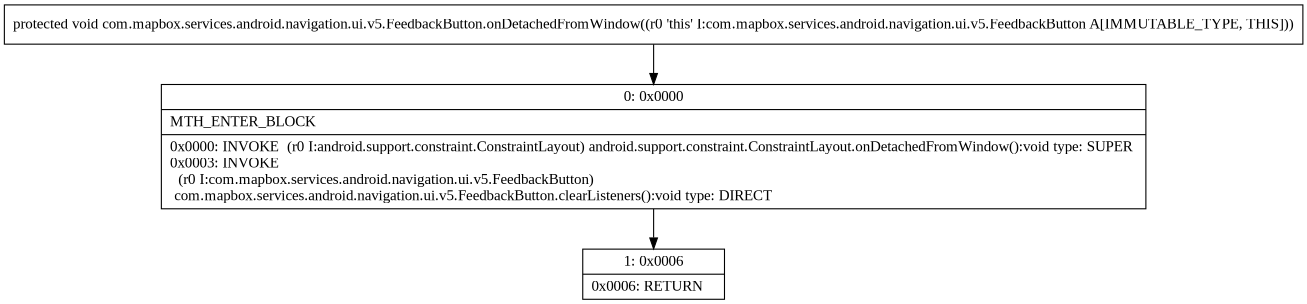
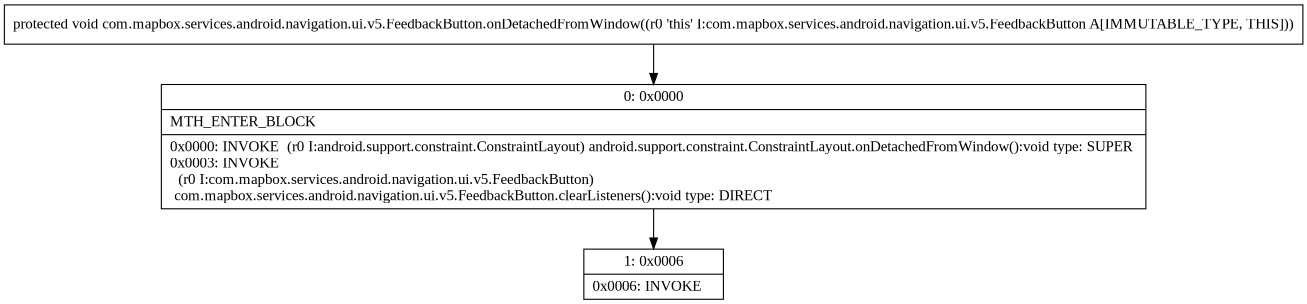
(654, 286) -> (654, 286)
